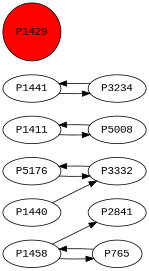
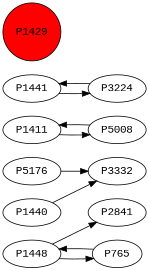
(117, 89) -> (117, 89)
(78, 166) -> none
(32, 254) -> (32, 254)
